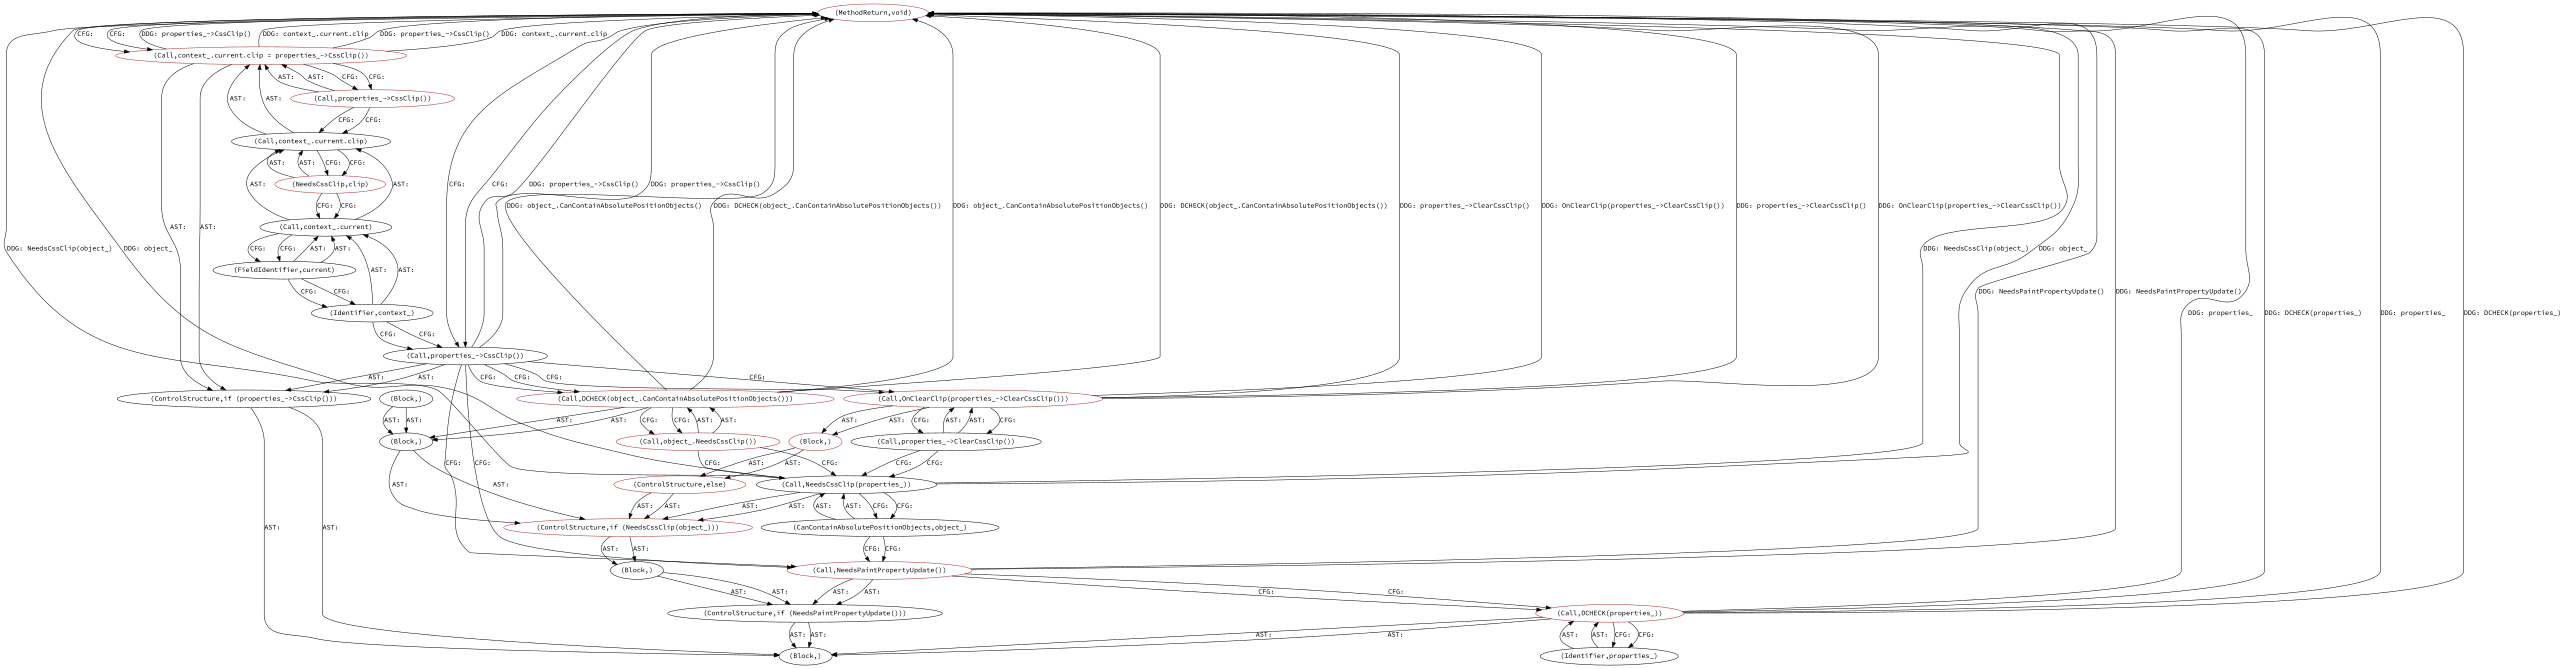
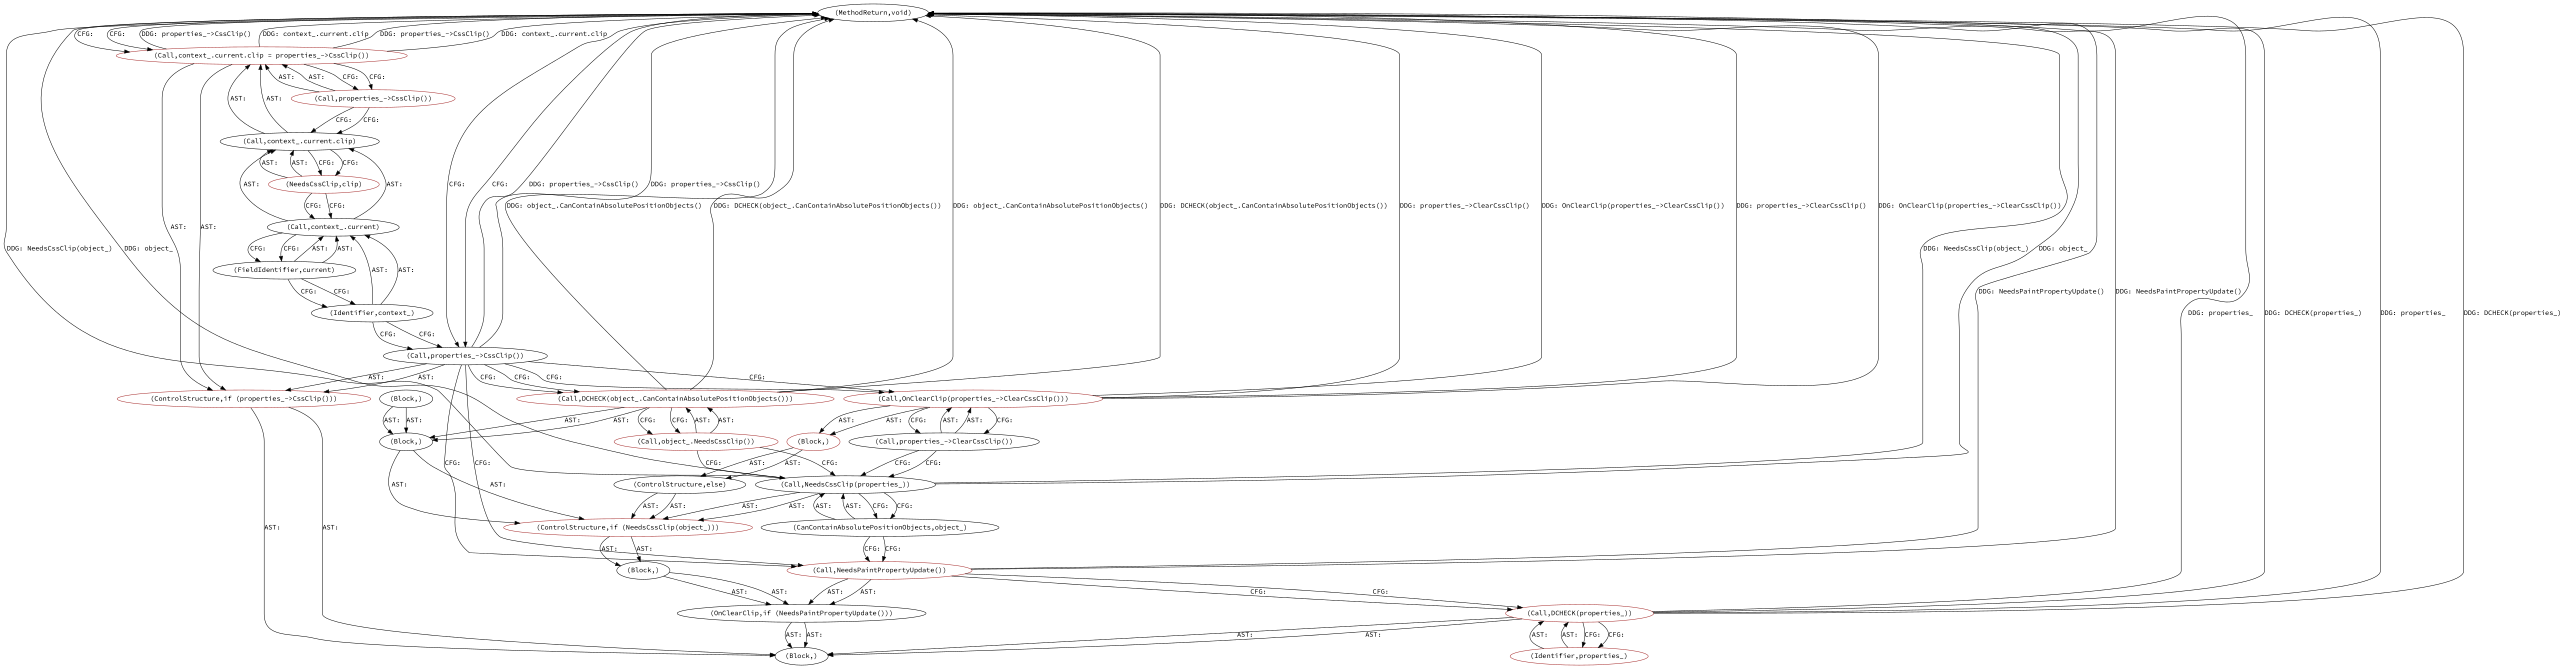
(873, 13) -> (873, 13)
(244, 399) -> (244, 399)
(680, 485) -> (680, 485)
(805, 613) -> (802, 613)
(1609, 656) -> (1579, 656)
